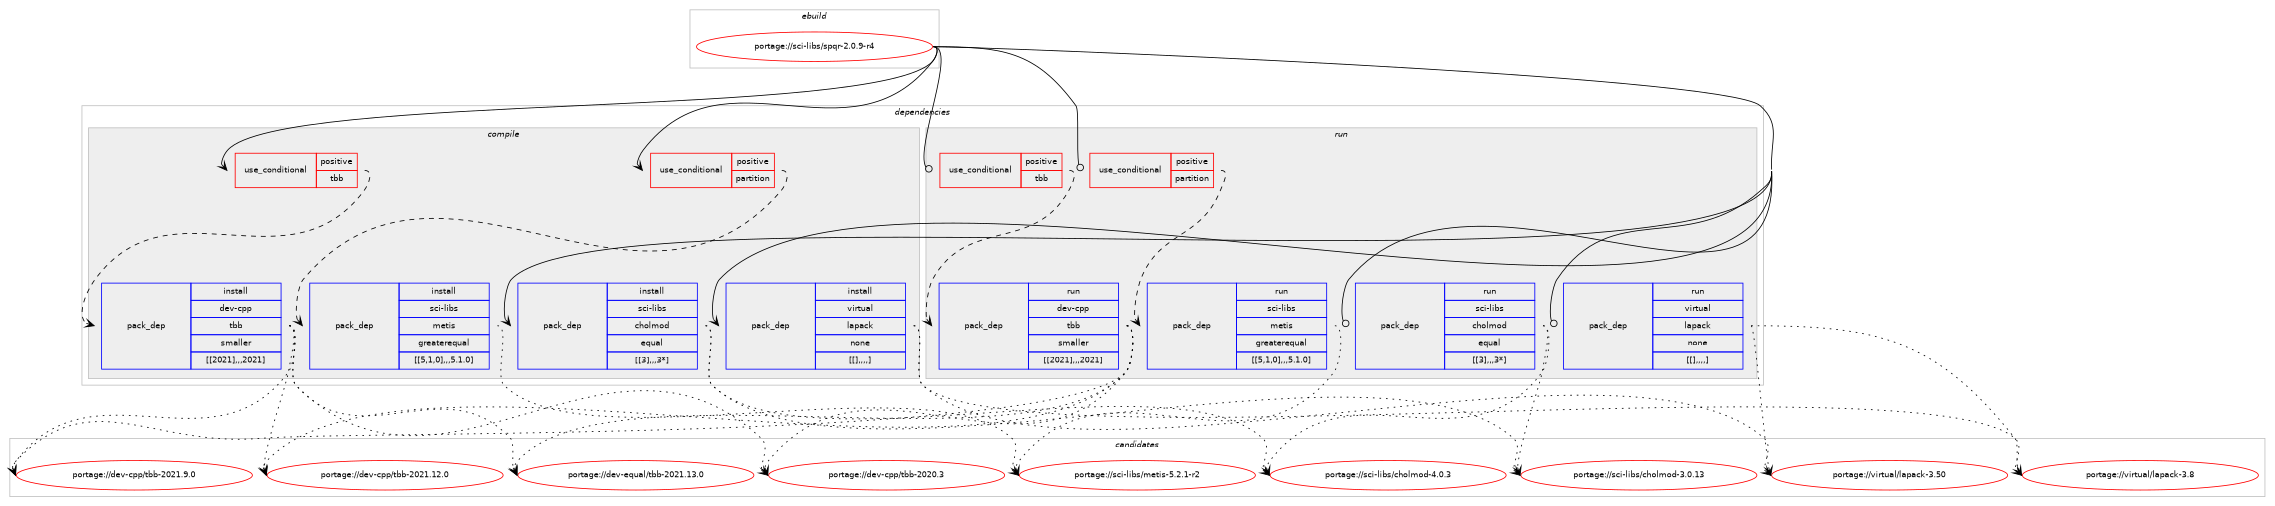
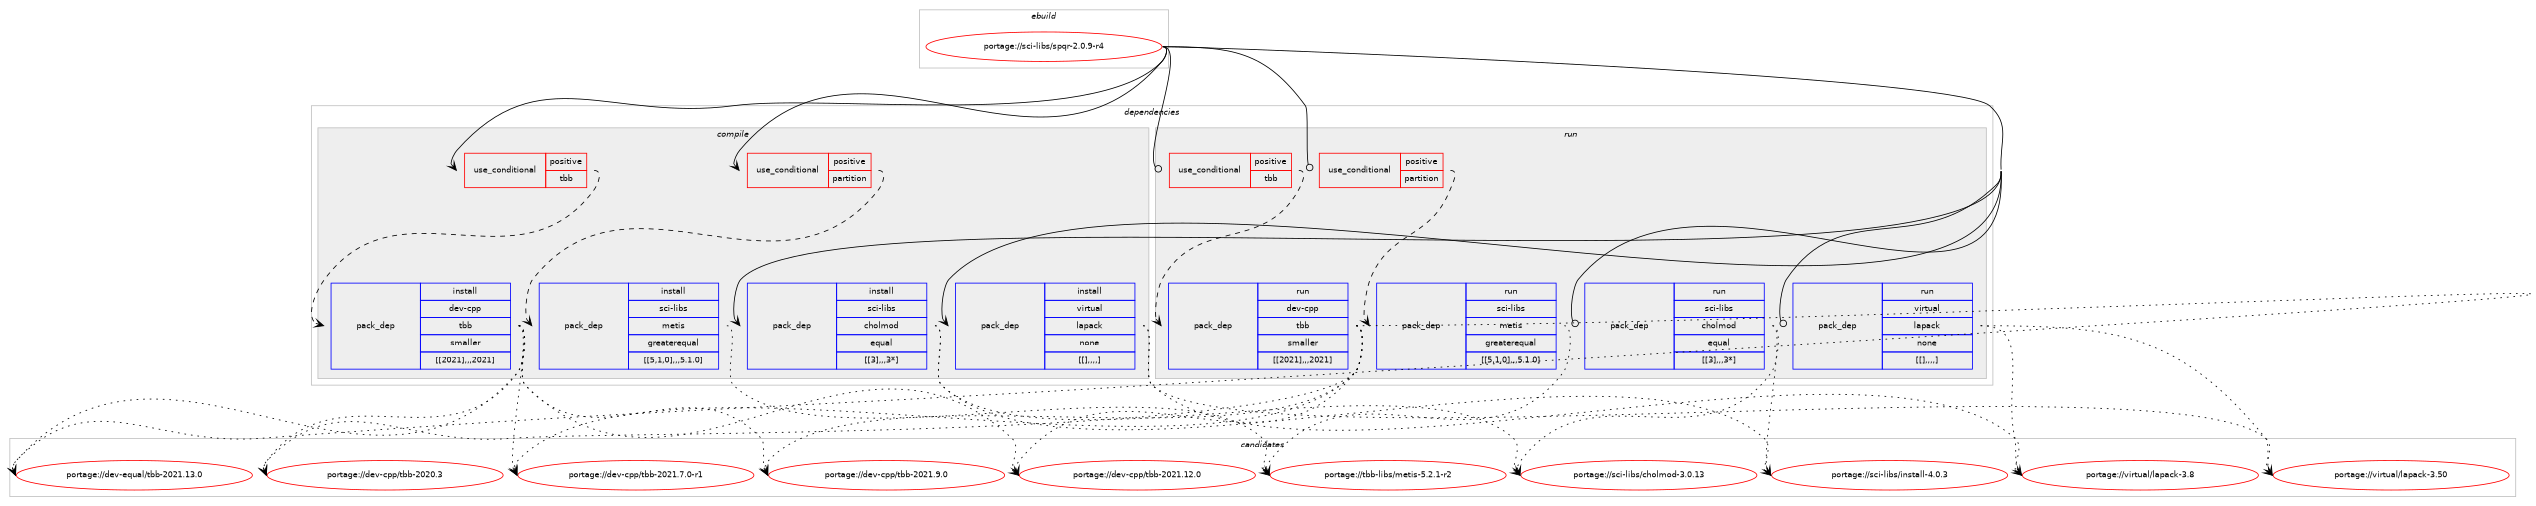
none -> (636, 475)
(1137, 475) -> (1388, 475)
(1388, 475) -> (1890, 475)
